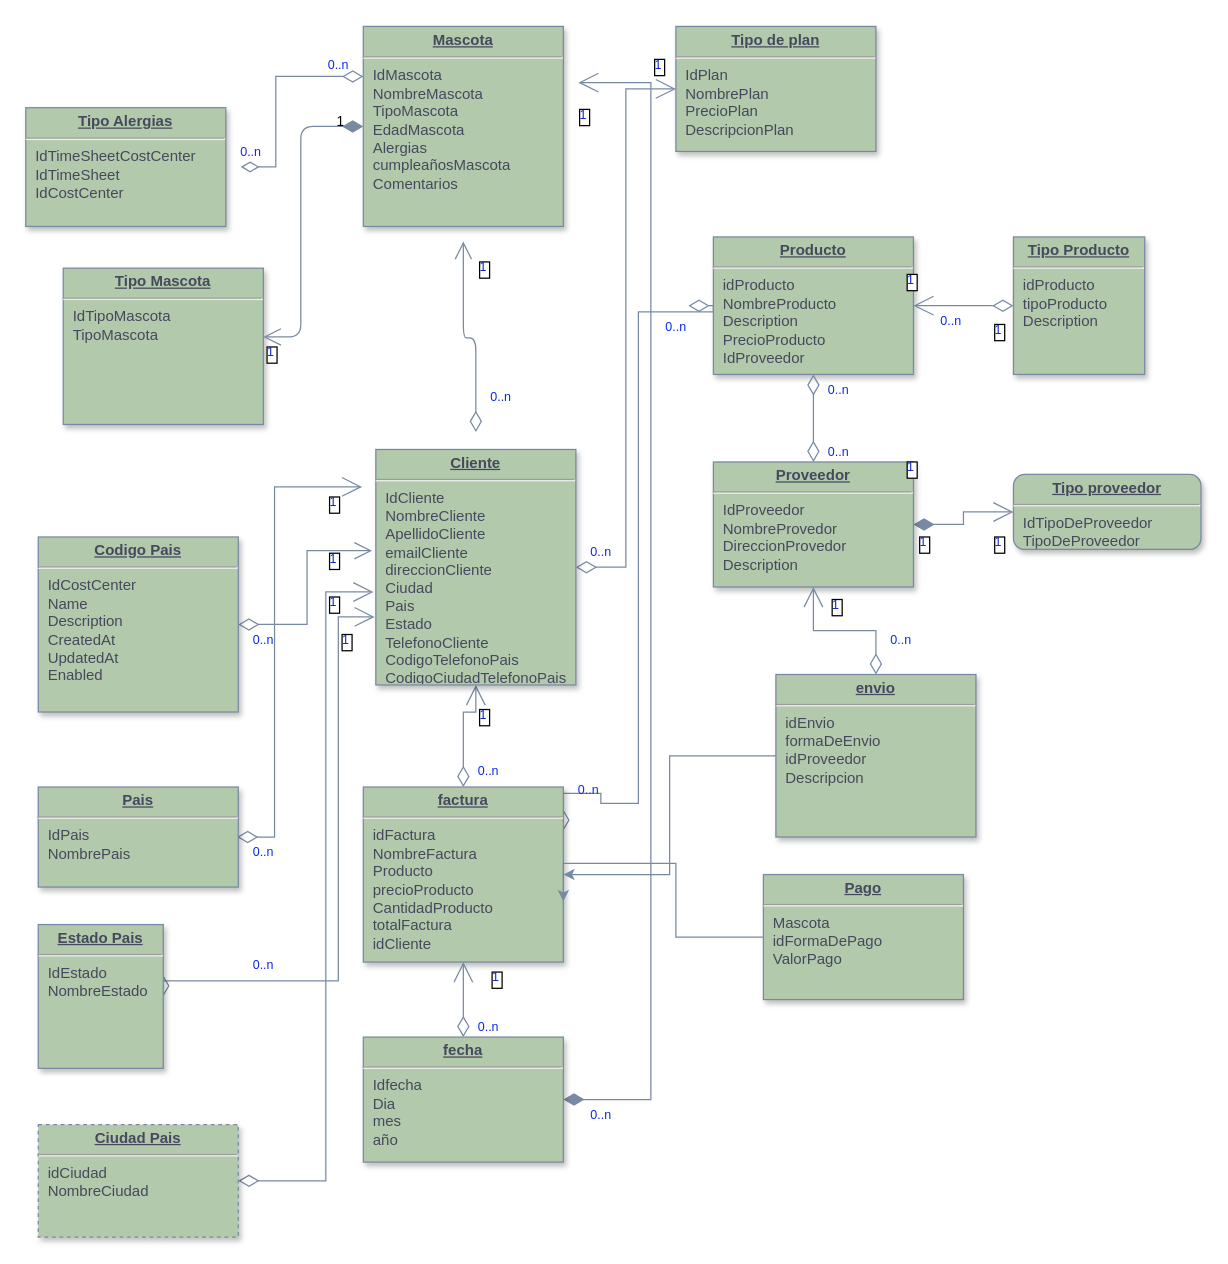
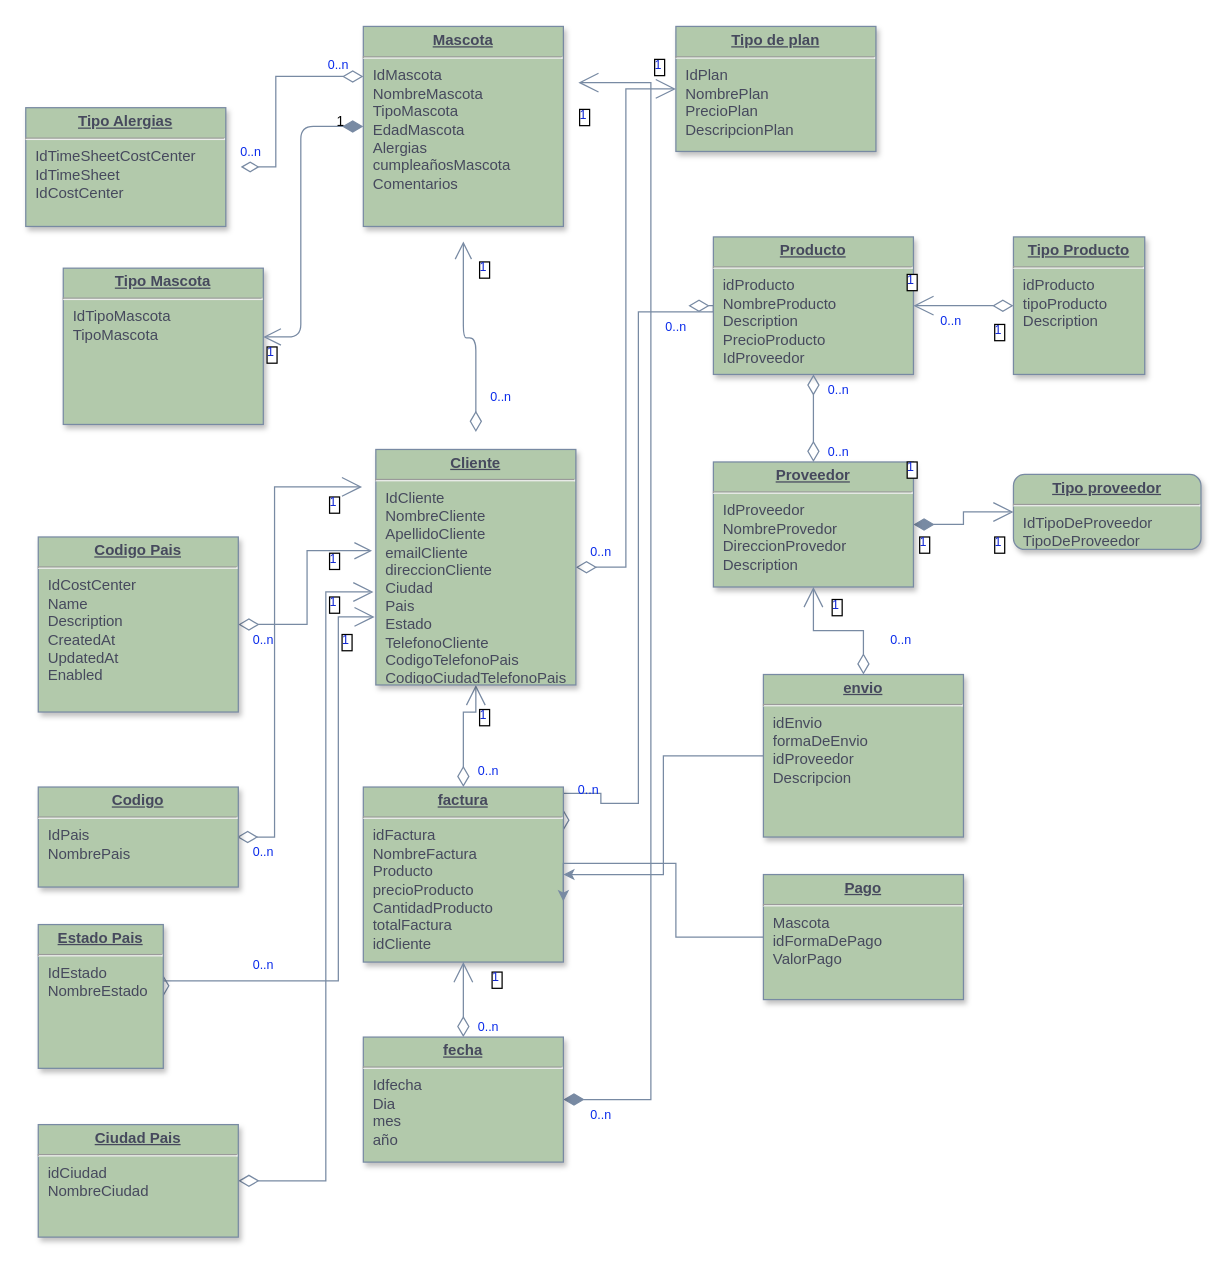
(876, 756) -> (863, 756)
(78, 814) -> (78, 814)
(138, 1181) -> (138, 1181)
